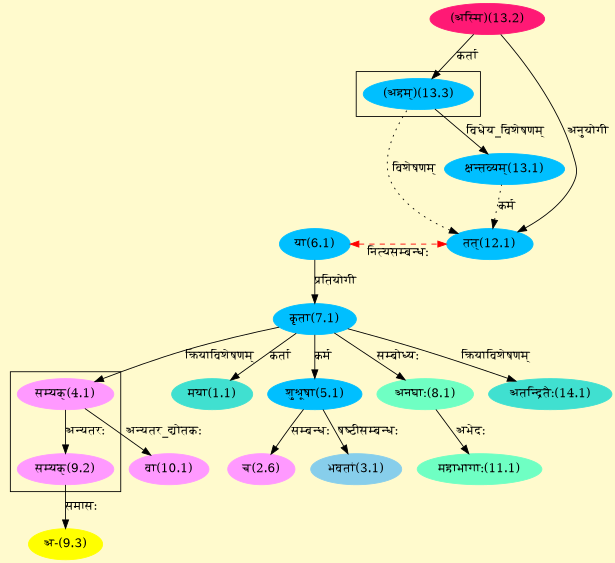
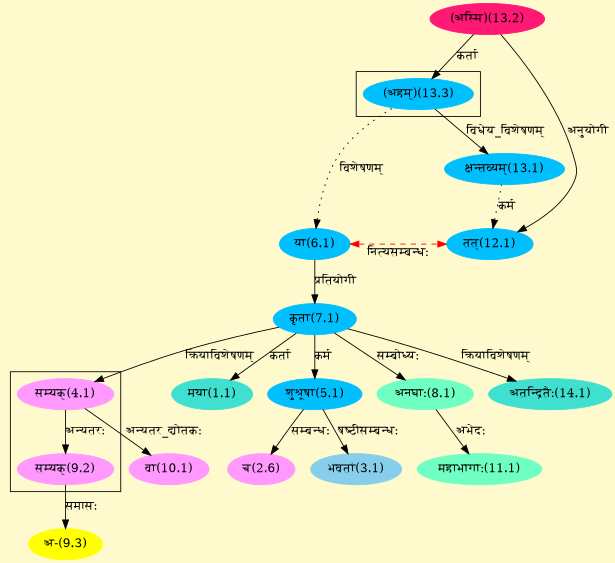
(391, 182) -> (340, 154)
